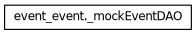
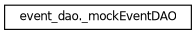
(98, 17) -> (98, 17)
